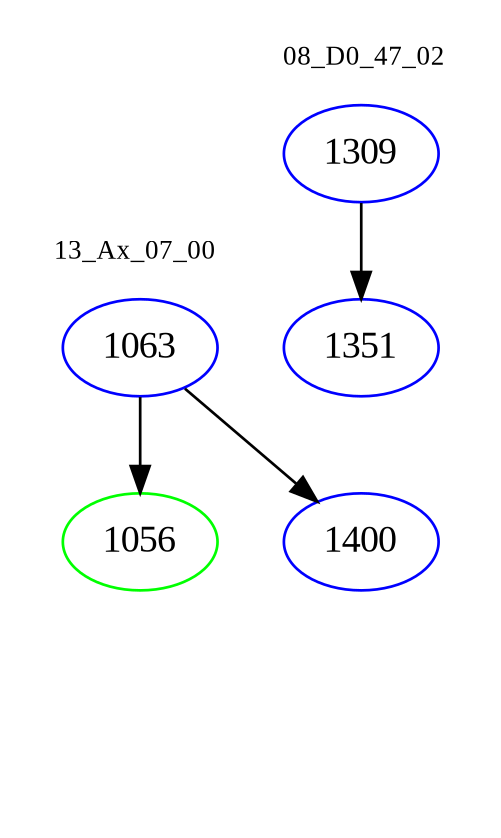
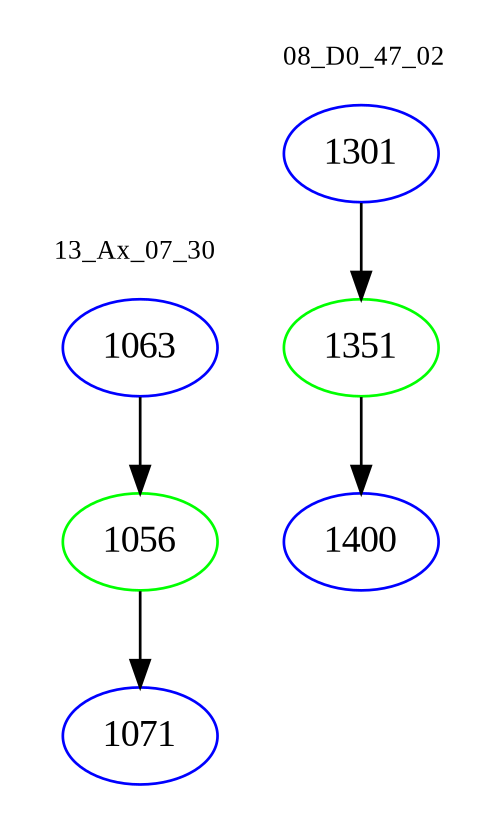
(361, 154) -> (361, 154)
(136, 252) -> (136, 252)
(361, 348) -> (361, 348)
(221, 420) -> (361, 432)
none -> (140, 736)
